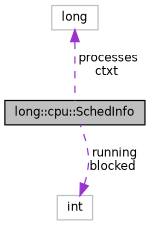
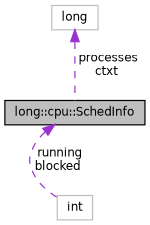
(88, 154) -> (31, 168)
